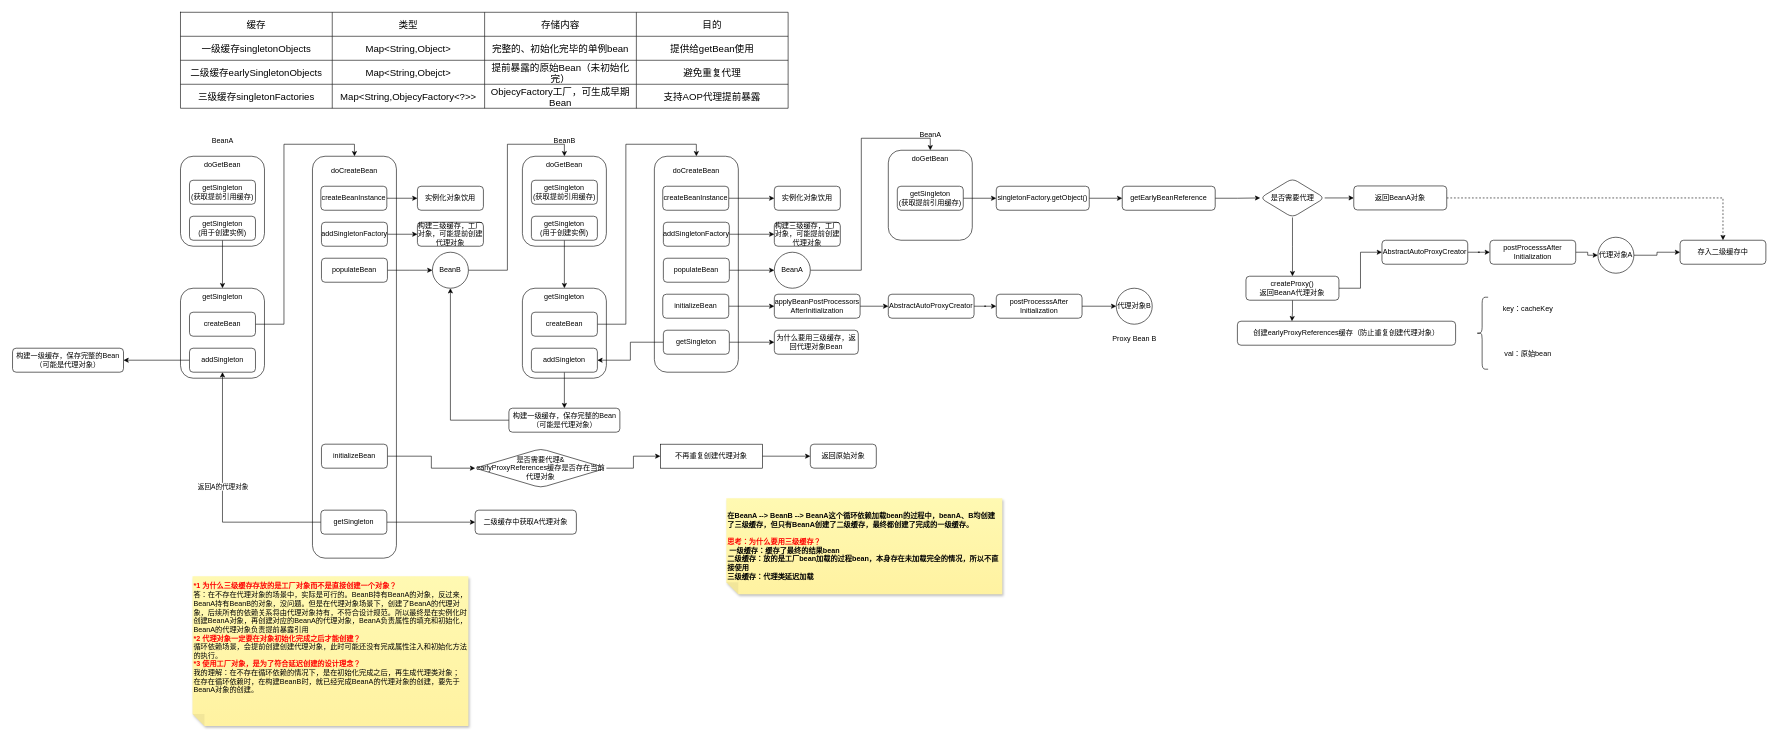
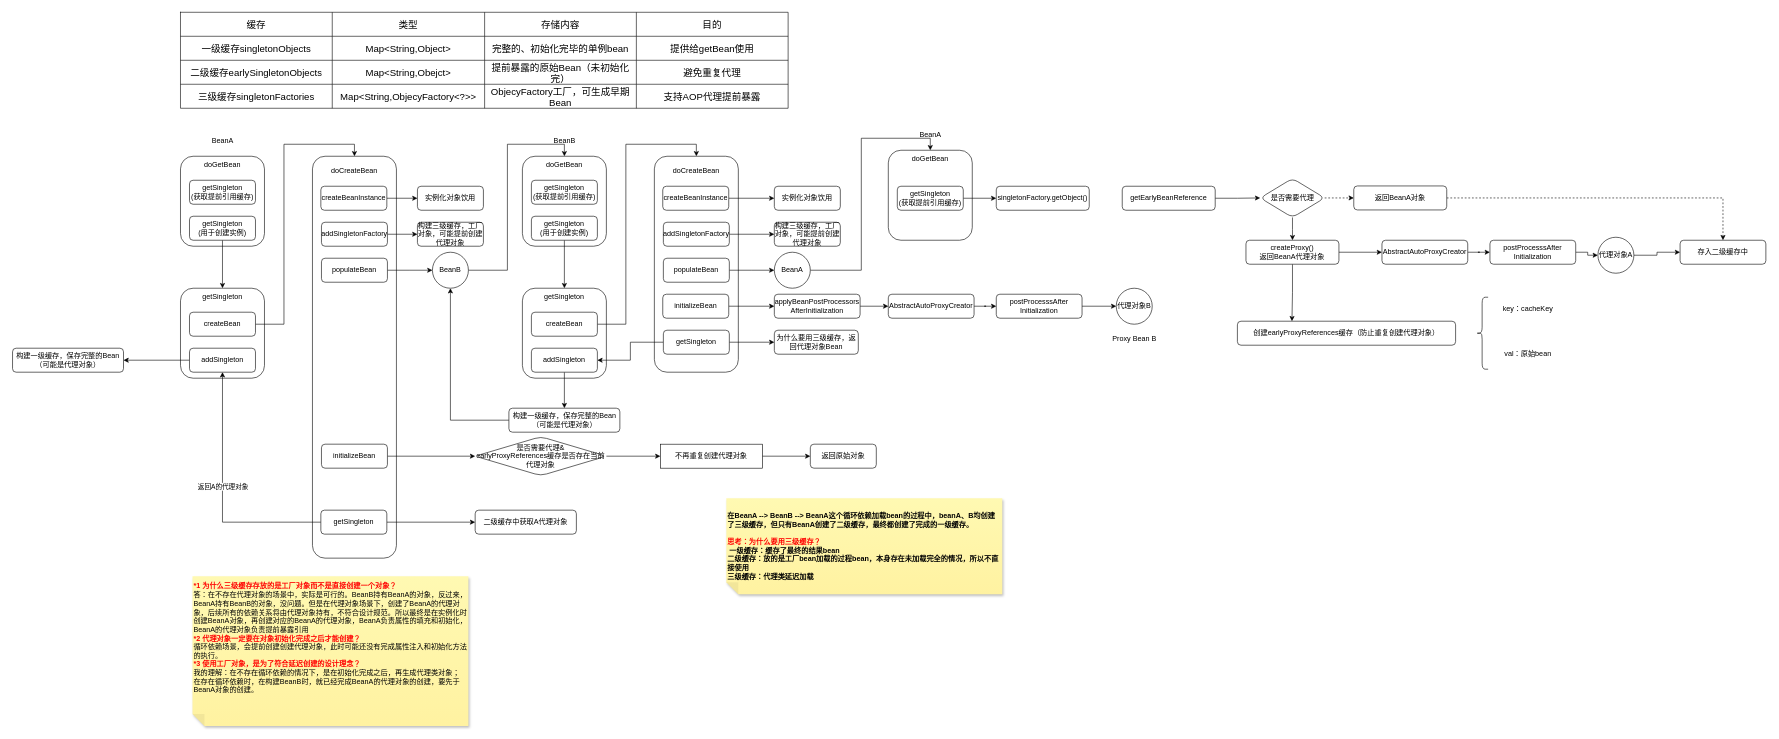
(1116, 198) -> none
(1337, 198) -> (1337, 198)
(1293, 288) -> (1293, 252)
(541, 468) -> (541, 456)
